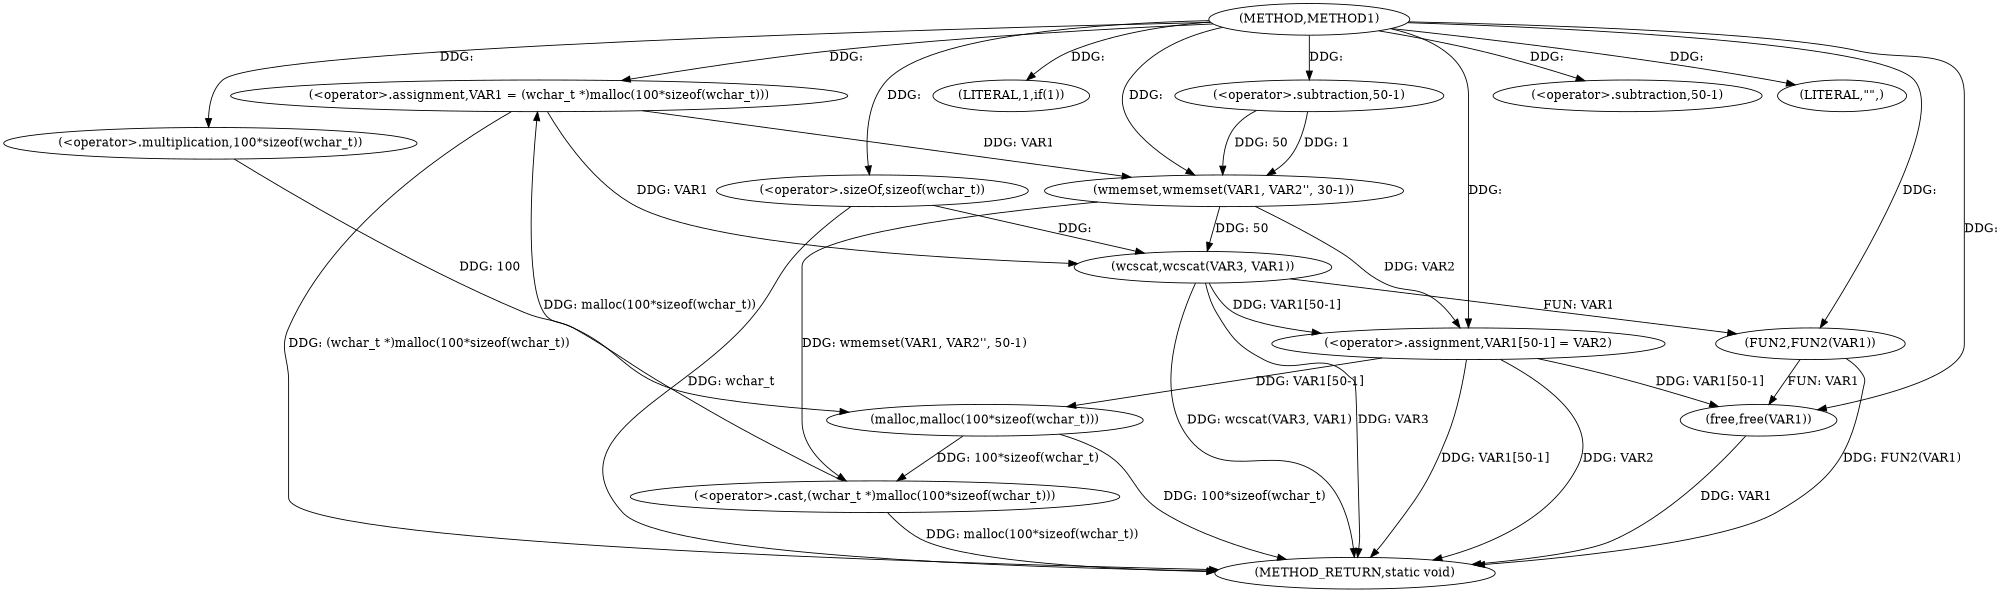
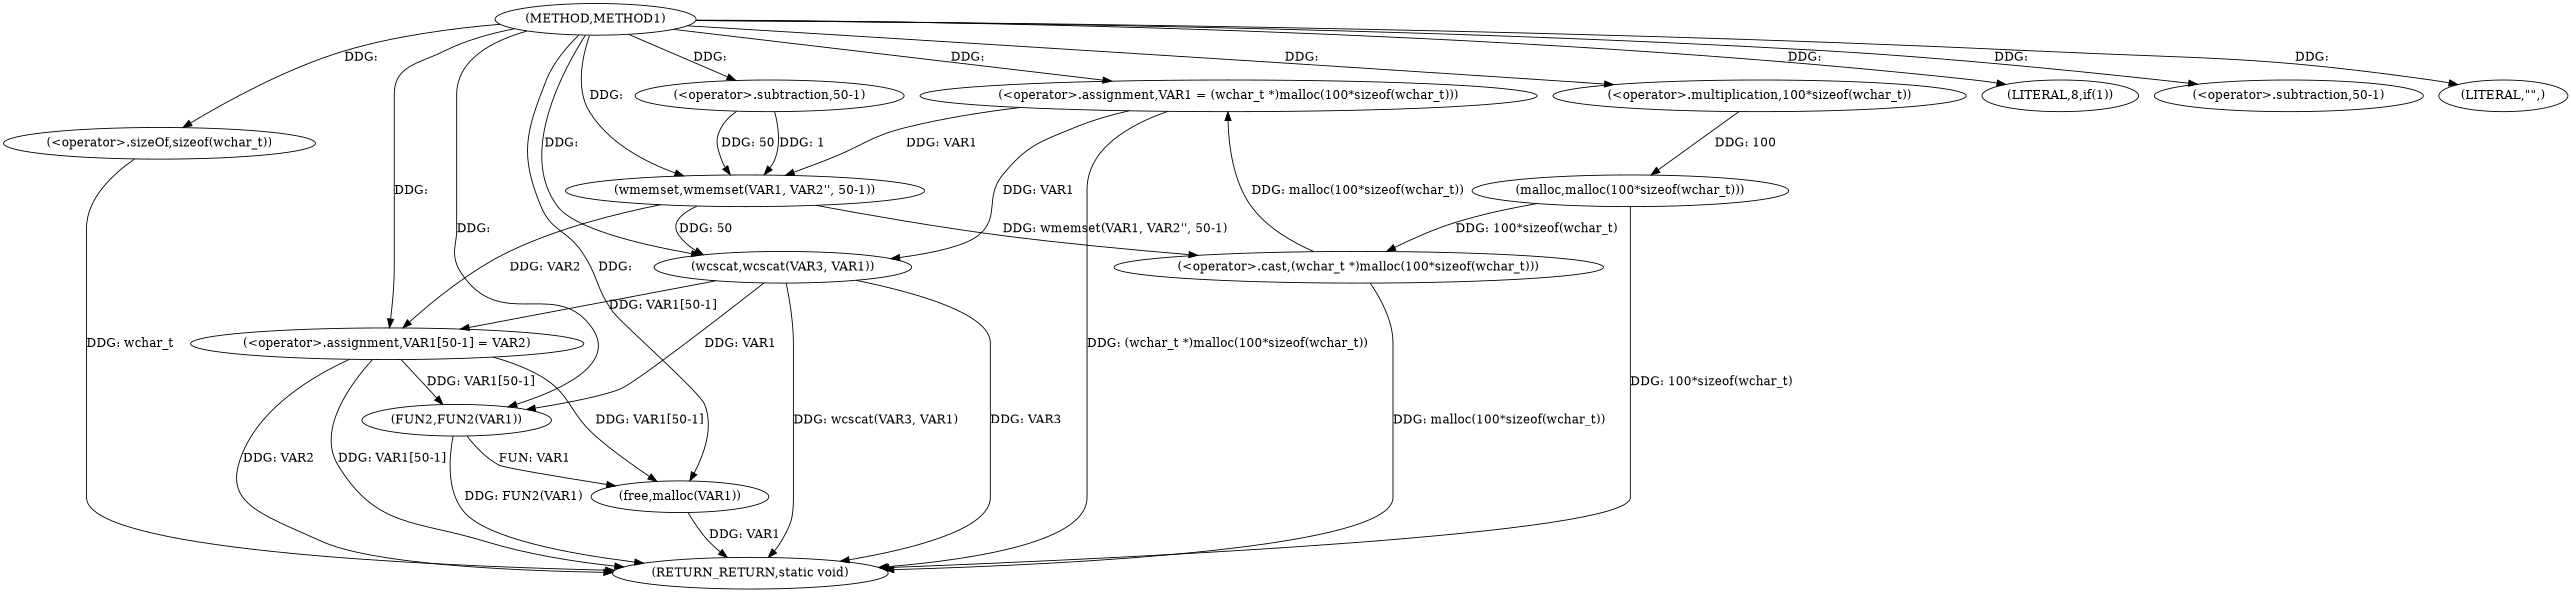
(1011, 96) -> (2060, 96)
(1224, 191) -> (745, 191)
(1034, 228) -> (548, 189)
(1579, 306) -> (741, 344)
(1229, 382) -> (419, 379)
(1759, 420) -> (680, 497)
(1355, 573) -> (750, 573)
